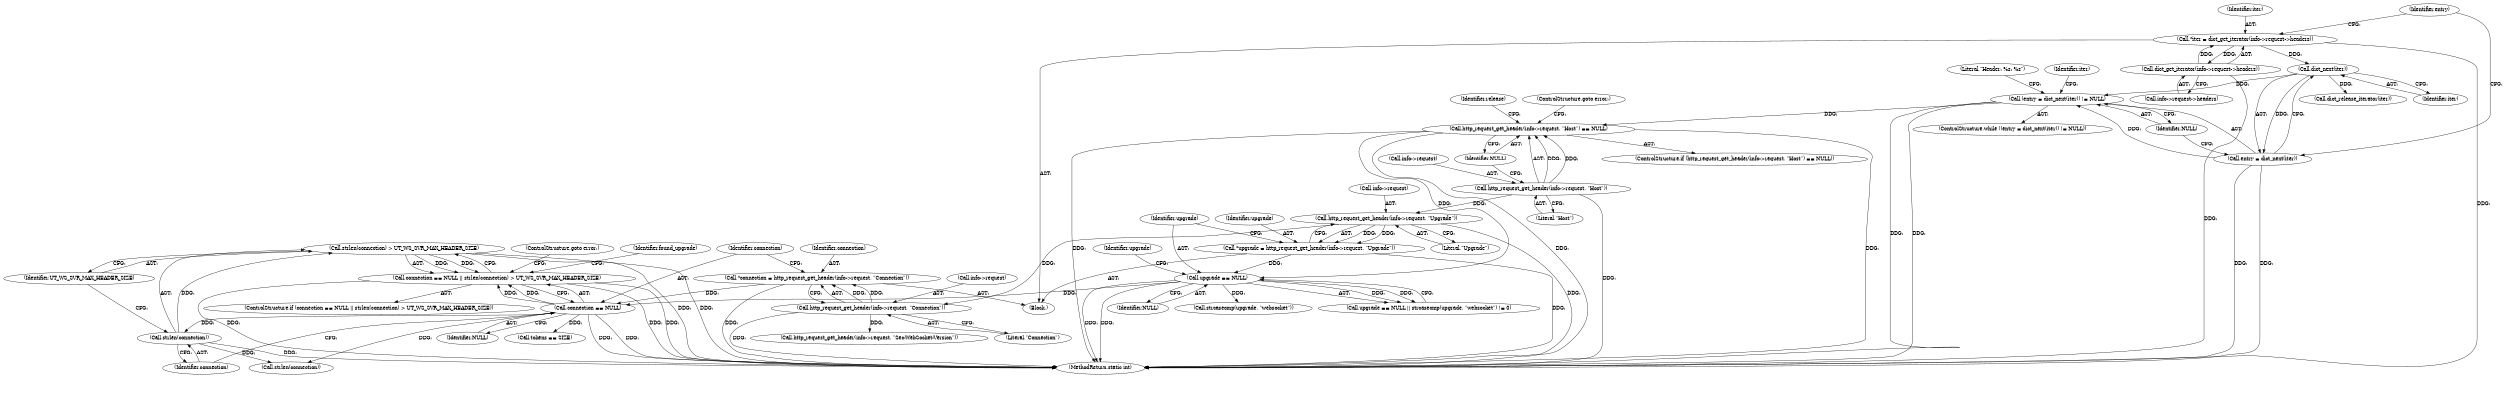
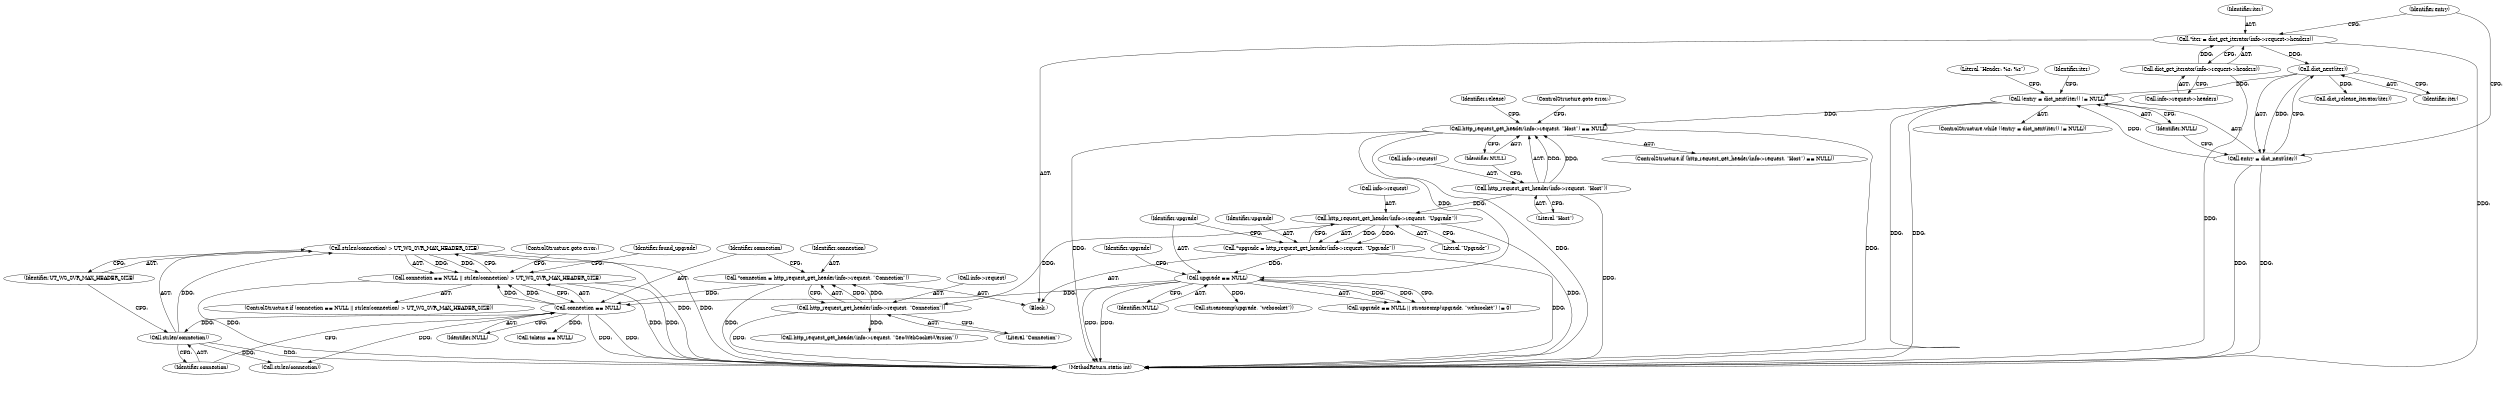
(2231, 55) -> (2231, 55)
(545, 338) -> (545, 338)
